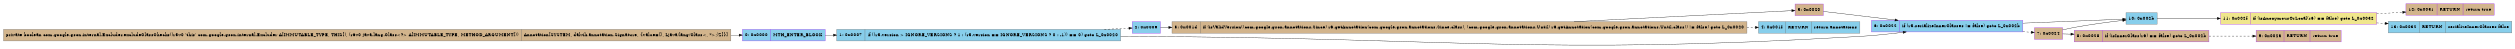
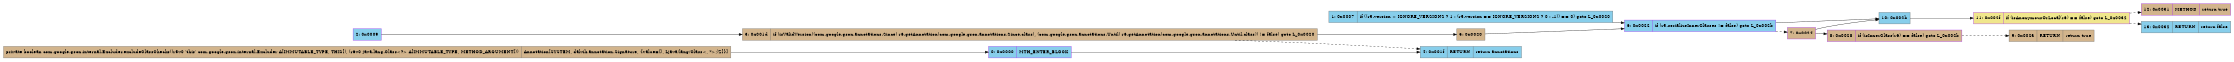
(2450, 9) -> (2186, 9)
(1809, 10) -> (1471, 34)
(2479, 27) -> (2215, 27)
(1117, 29) -> none
(829, 35) -> (1244, 52)
(2299, 36) -> (2052, 36)
